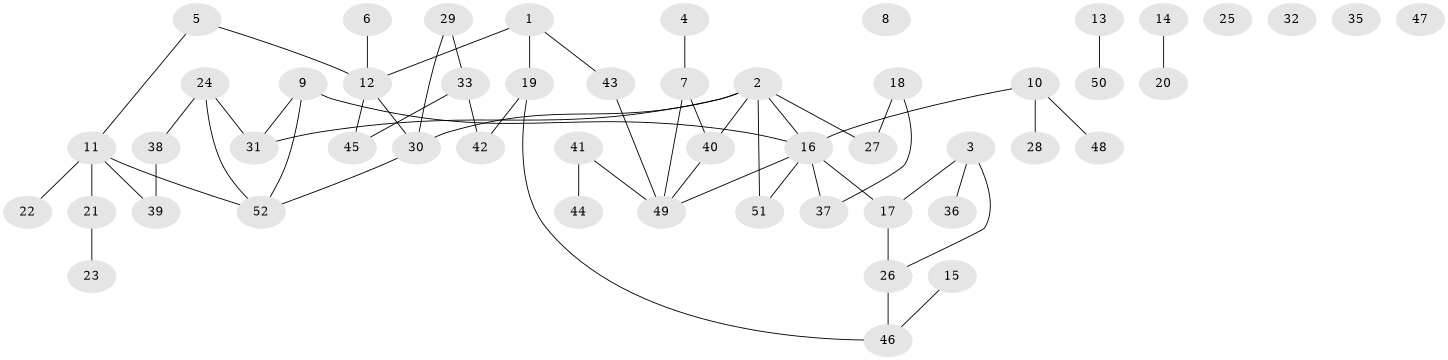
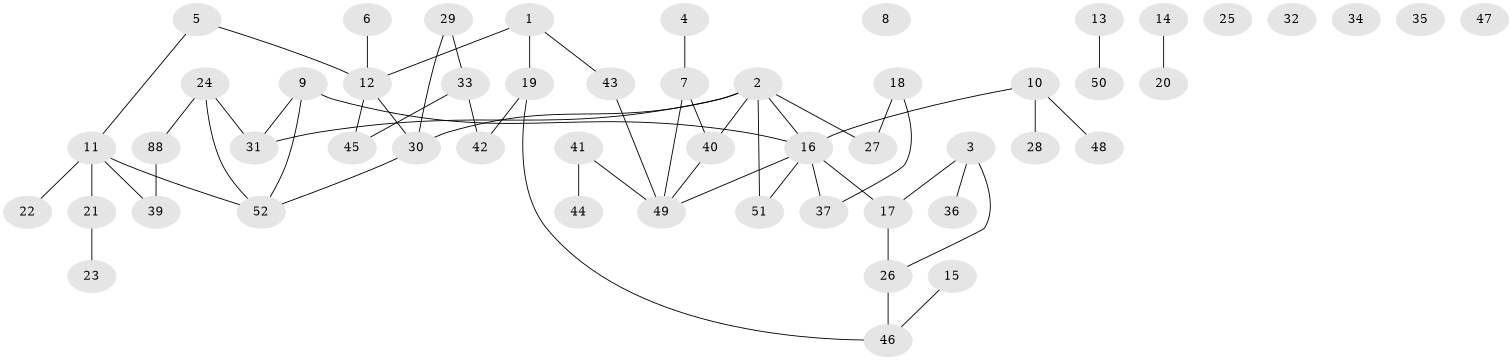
none -> (1356, 20)
(156, 148) -> (156, 148)
